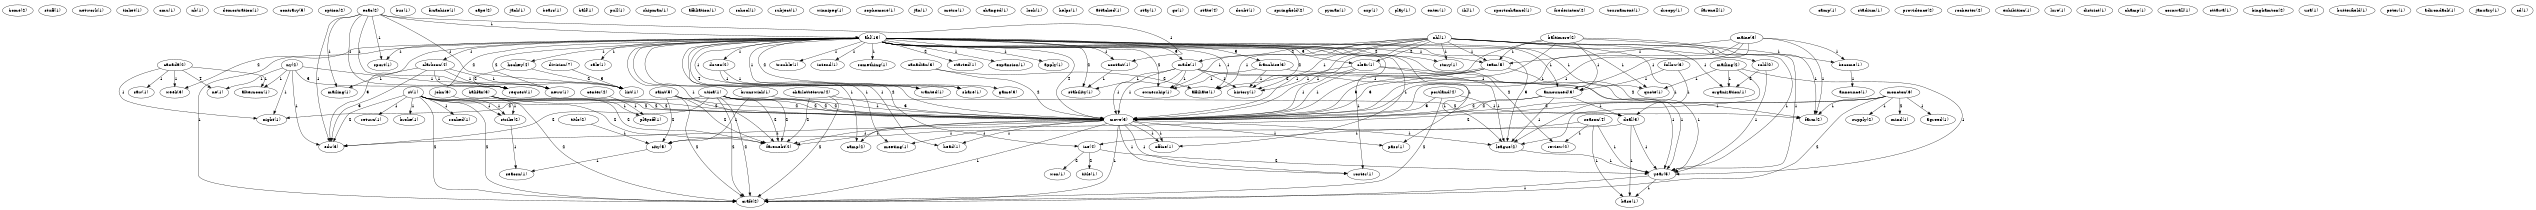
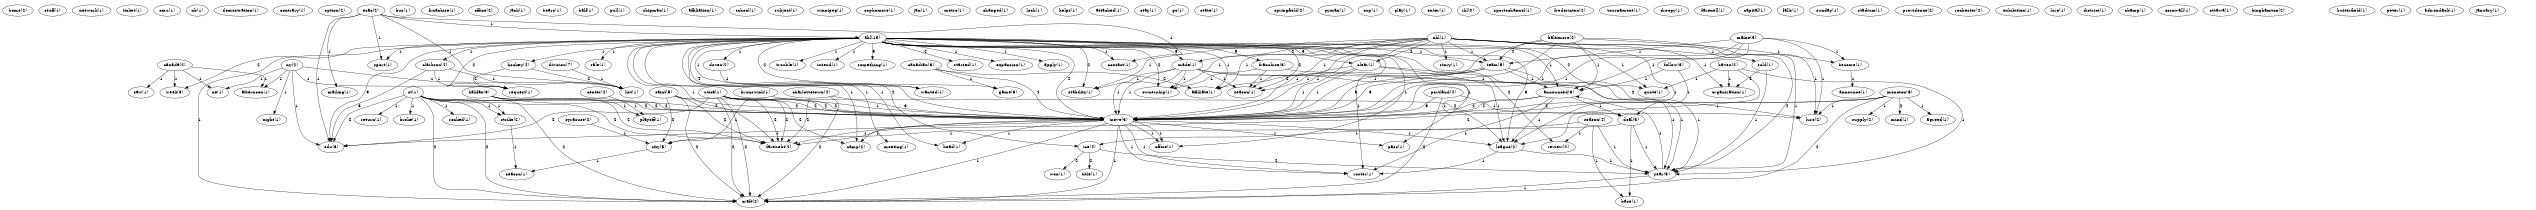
(293, 11) -> (293, 11)
(484, 11) -> (484, 11)
(1209, 11) -> (1209, 11)
(1245, 11) -> none
(1468, 11) -> (1468, 11)
none -> (1755, 11)
none -> (1791, 11)
(1827, 11) -> (1827, 11)
(2311, 11) -> none
(2522, 11) -> none
(1161, 44) -> none
(874, 51) -> (874, 51)
(1513, 51) -> (1513, 51)
(1569, 65) -> (1569, 65)
(1728, 65) -> (1728, 65)
(1765, 65) -> (1765, 65)
(376, 77) -> none
(1101, 78) -> (1206, 51)
none -> (1524, 78)
(200, 79) -> (200, 79)
(308, 79) -> (308, 79)
(602, 79) -> (602, 79)
none -> (964, 79)
(385, 84) -> none
(443, 92) -> none
(560, 92) -> none
(972, 92) -> none
(1245, 92) -> (1245, 92)
(506, 105) -> (786, 104)
(1787, 106) -> (1787, 106)
(159, 108) -> none
(578, 120) -> (578, 120)
(1814, 120) -> (1814, 120)
none -> (1463, 132)
(962, 134) -> none
none -> (1453, 166)
(1647, 187) -> (1650, 117)
